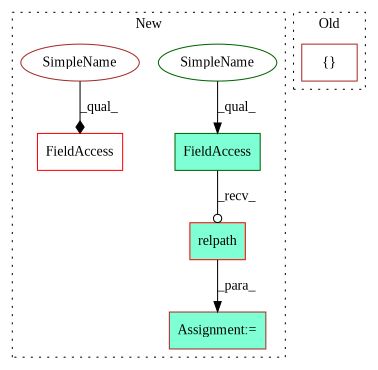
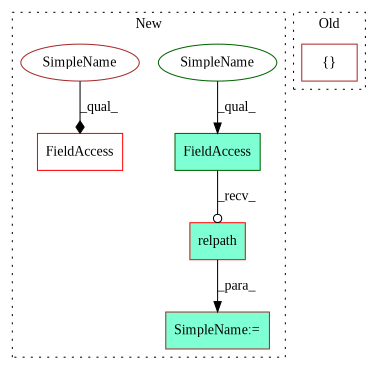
(218, 330) -> (218, 330)
